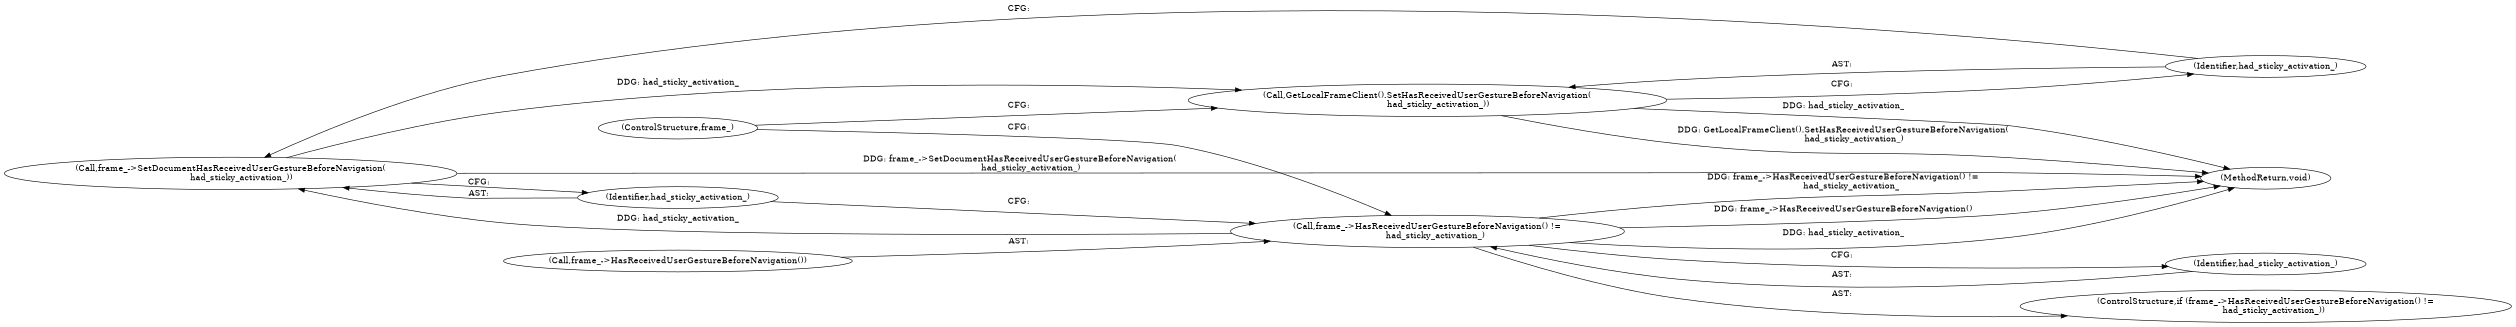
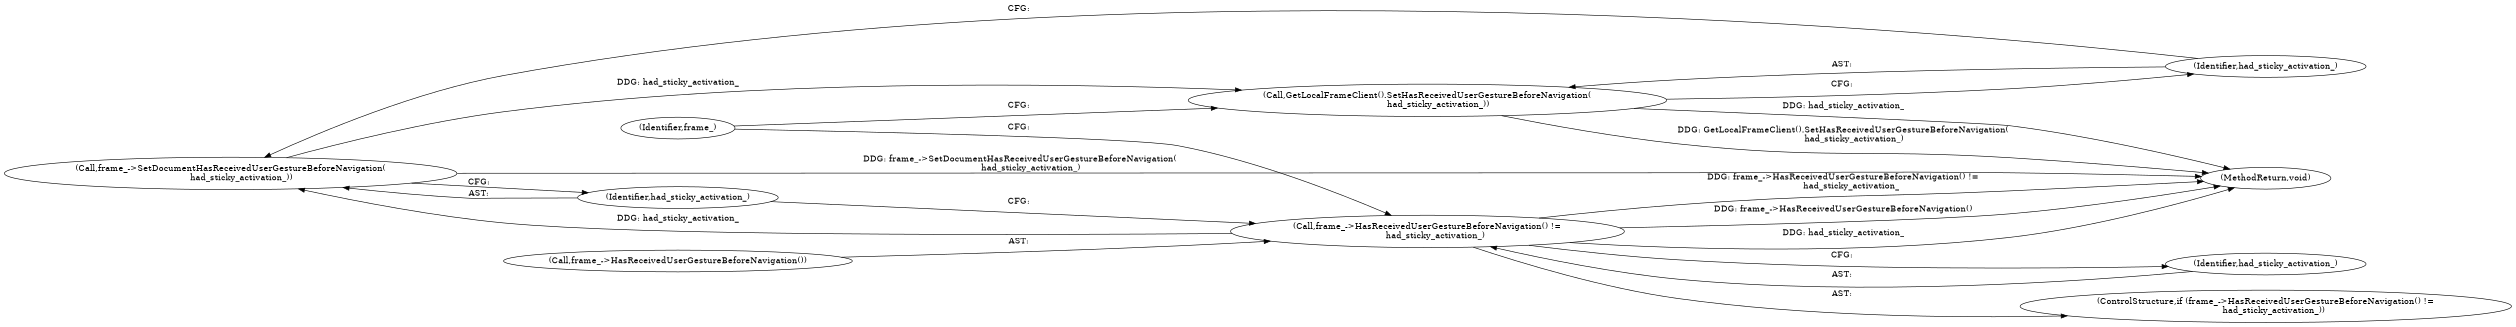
(678, 128) -> (678, 128)
